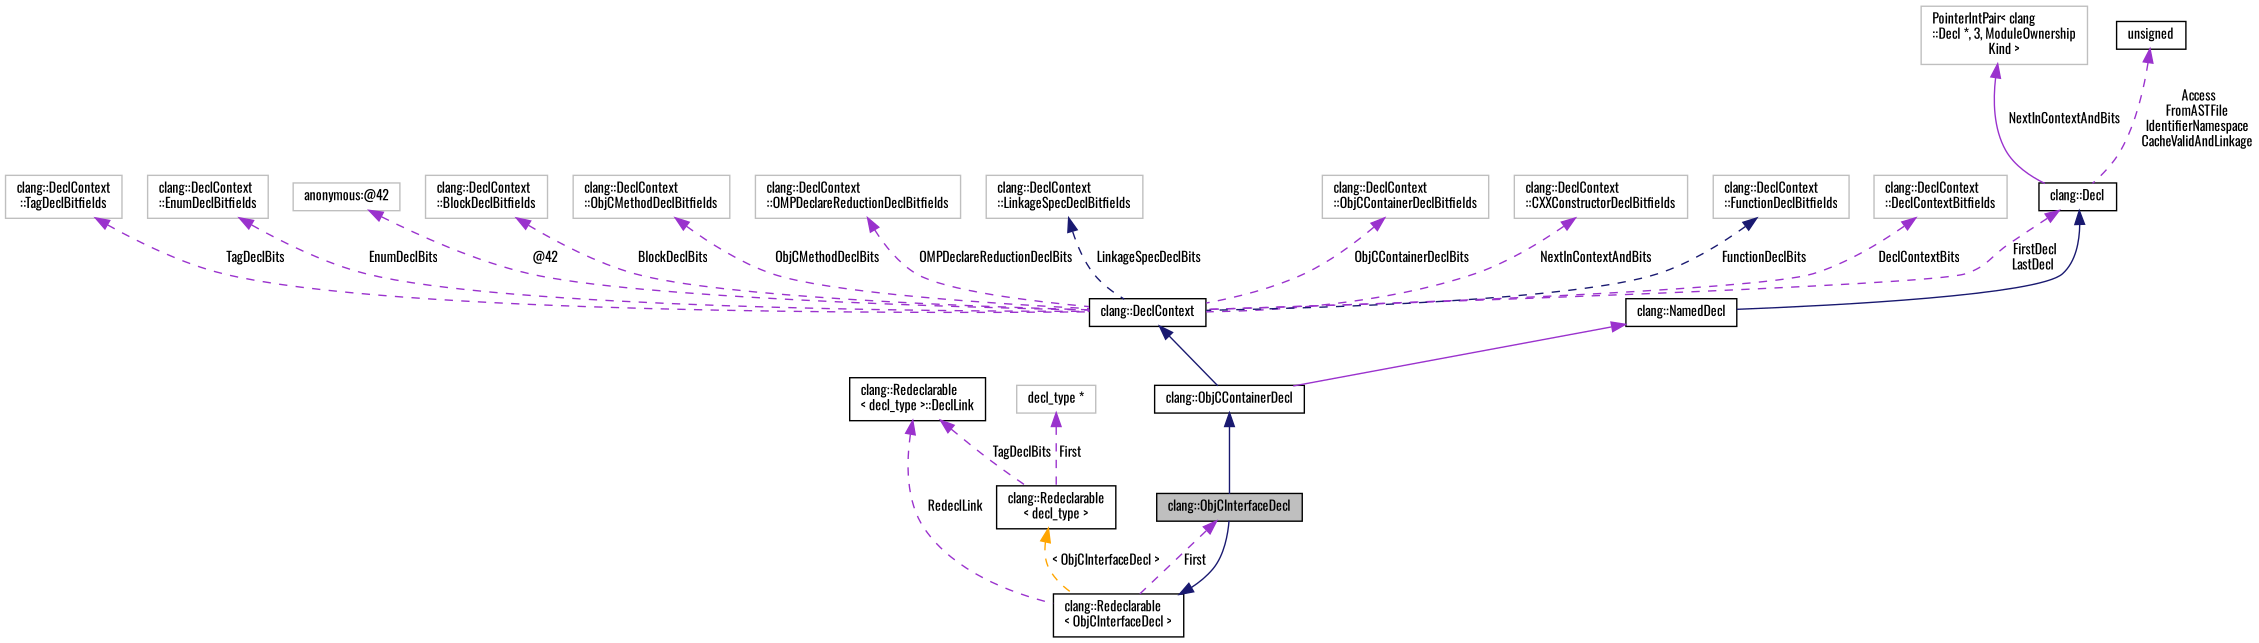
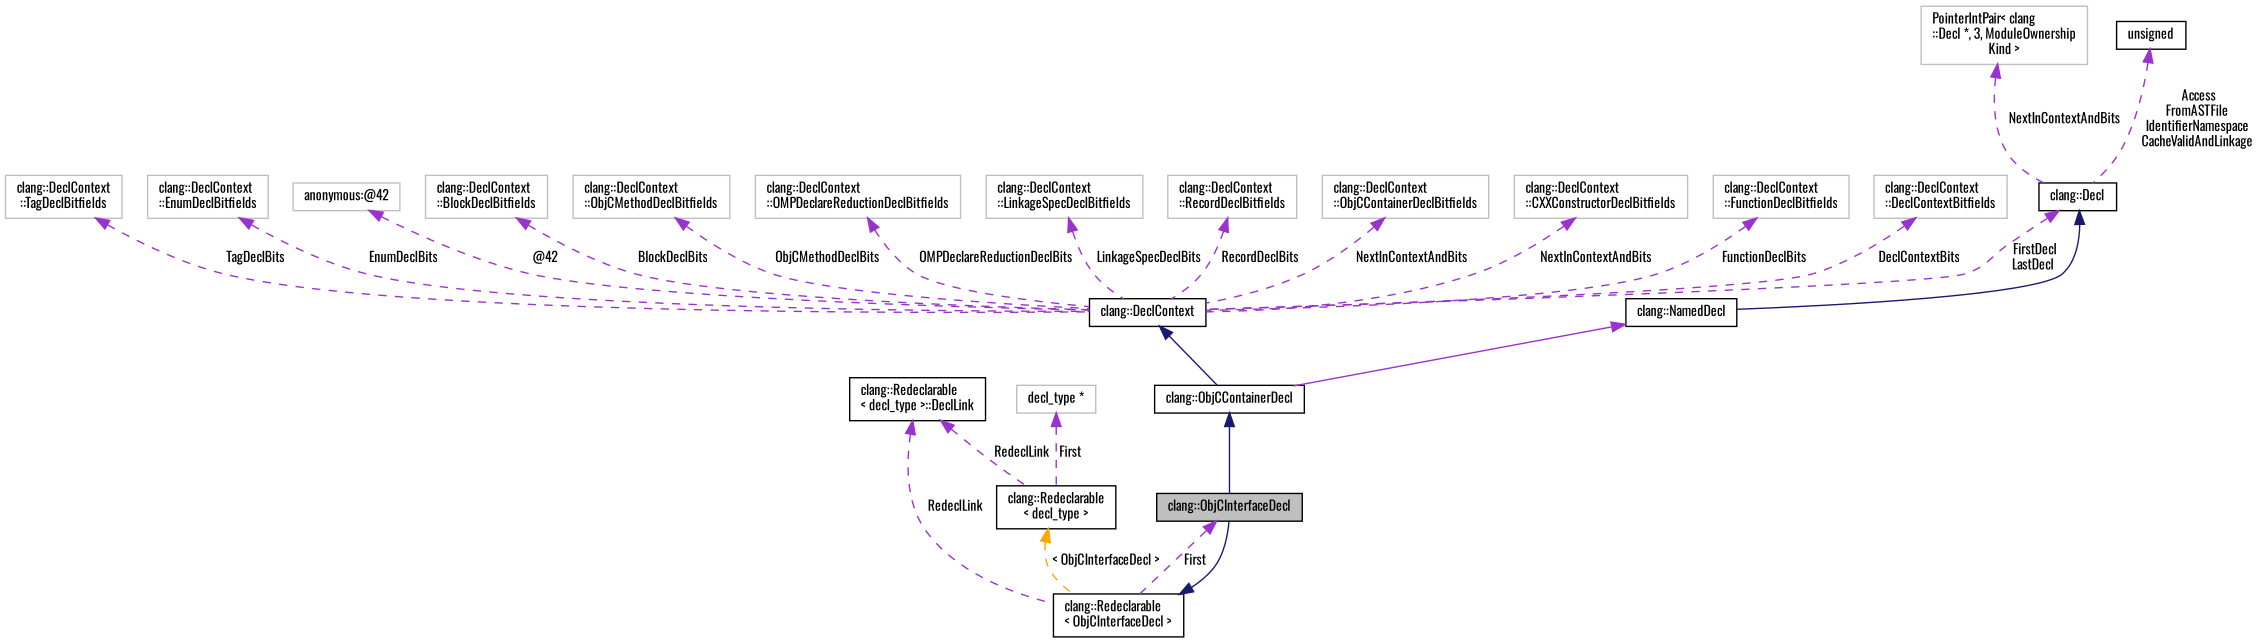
(2001, 140) -> (2001, 140)
none -> (1232, 197)
(1410, 259) -> (1410, 259)
(1091, 271) -> (1091, 271)
(1620, 283) -> (1620, 283)
(1021, 453) -> (1021, 453)
